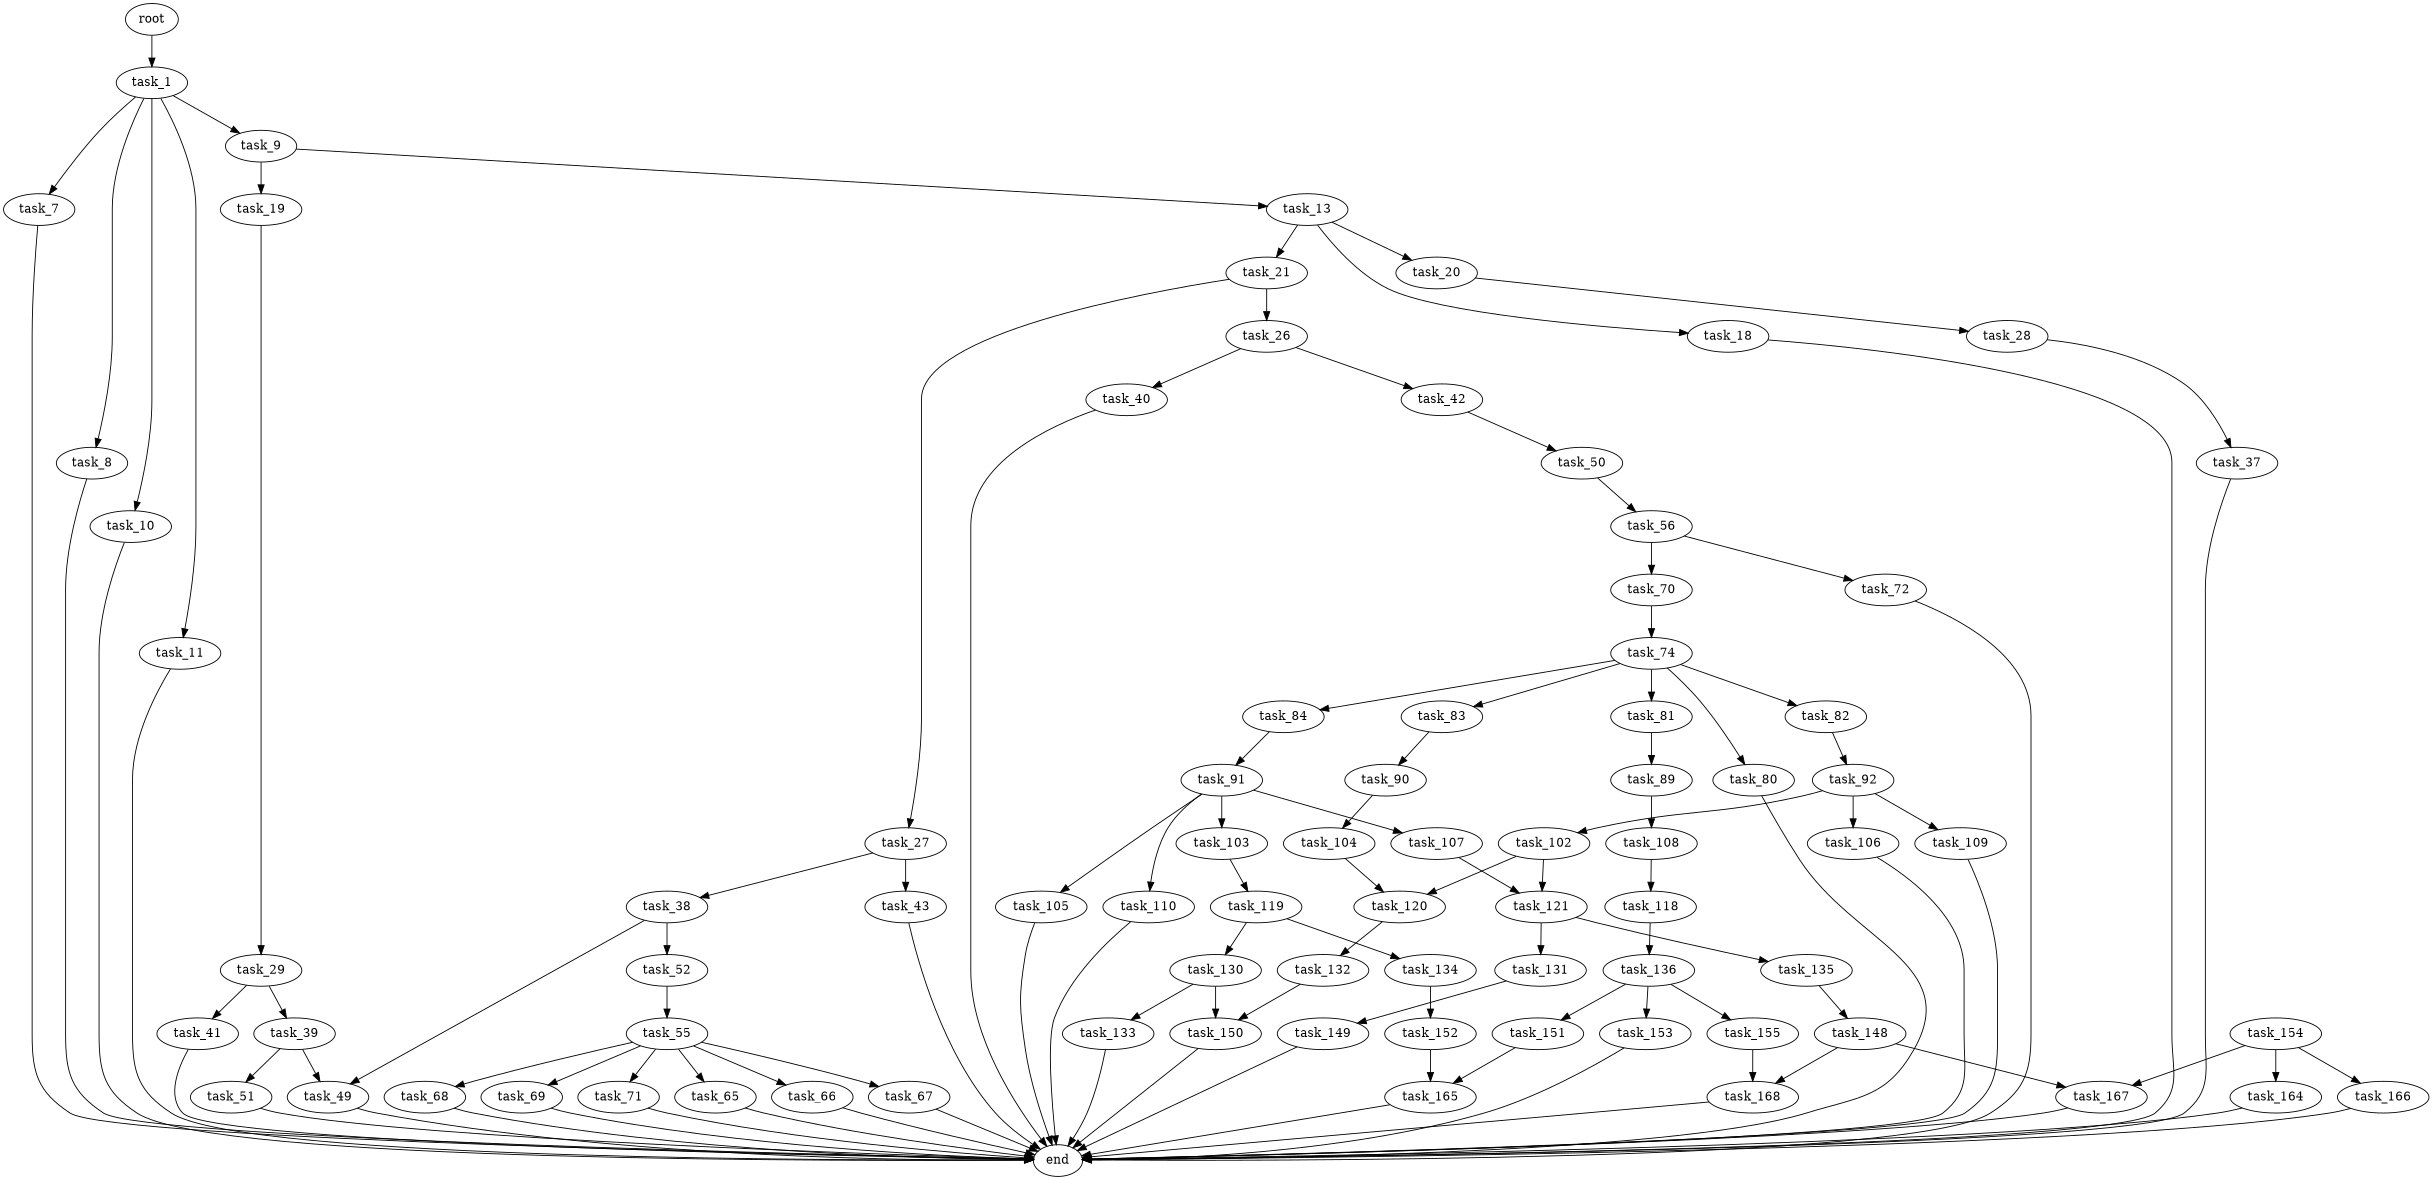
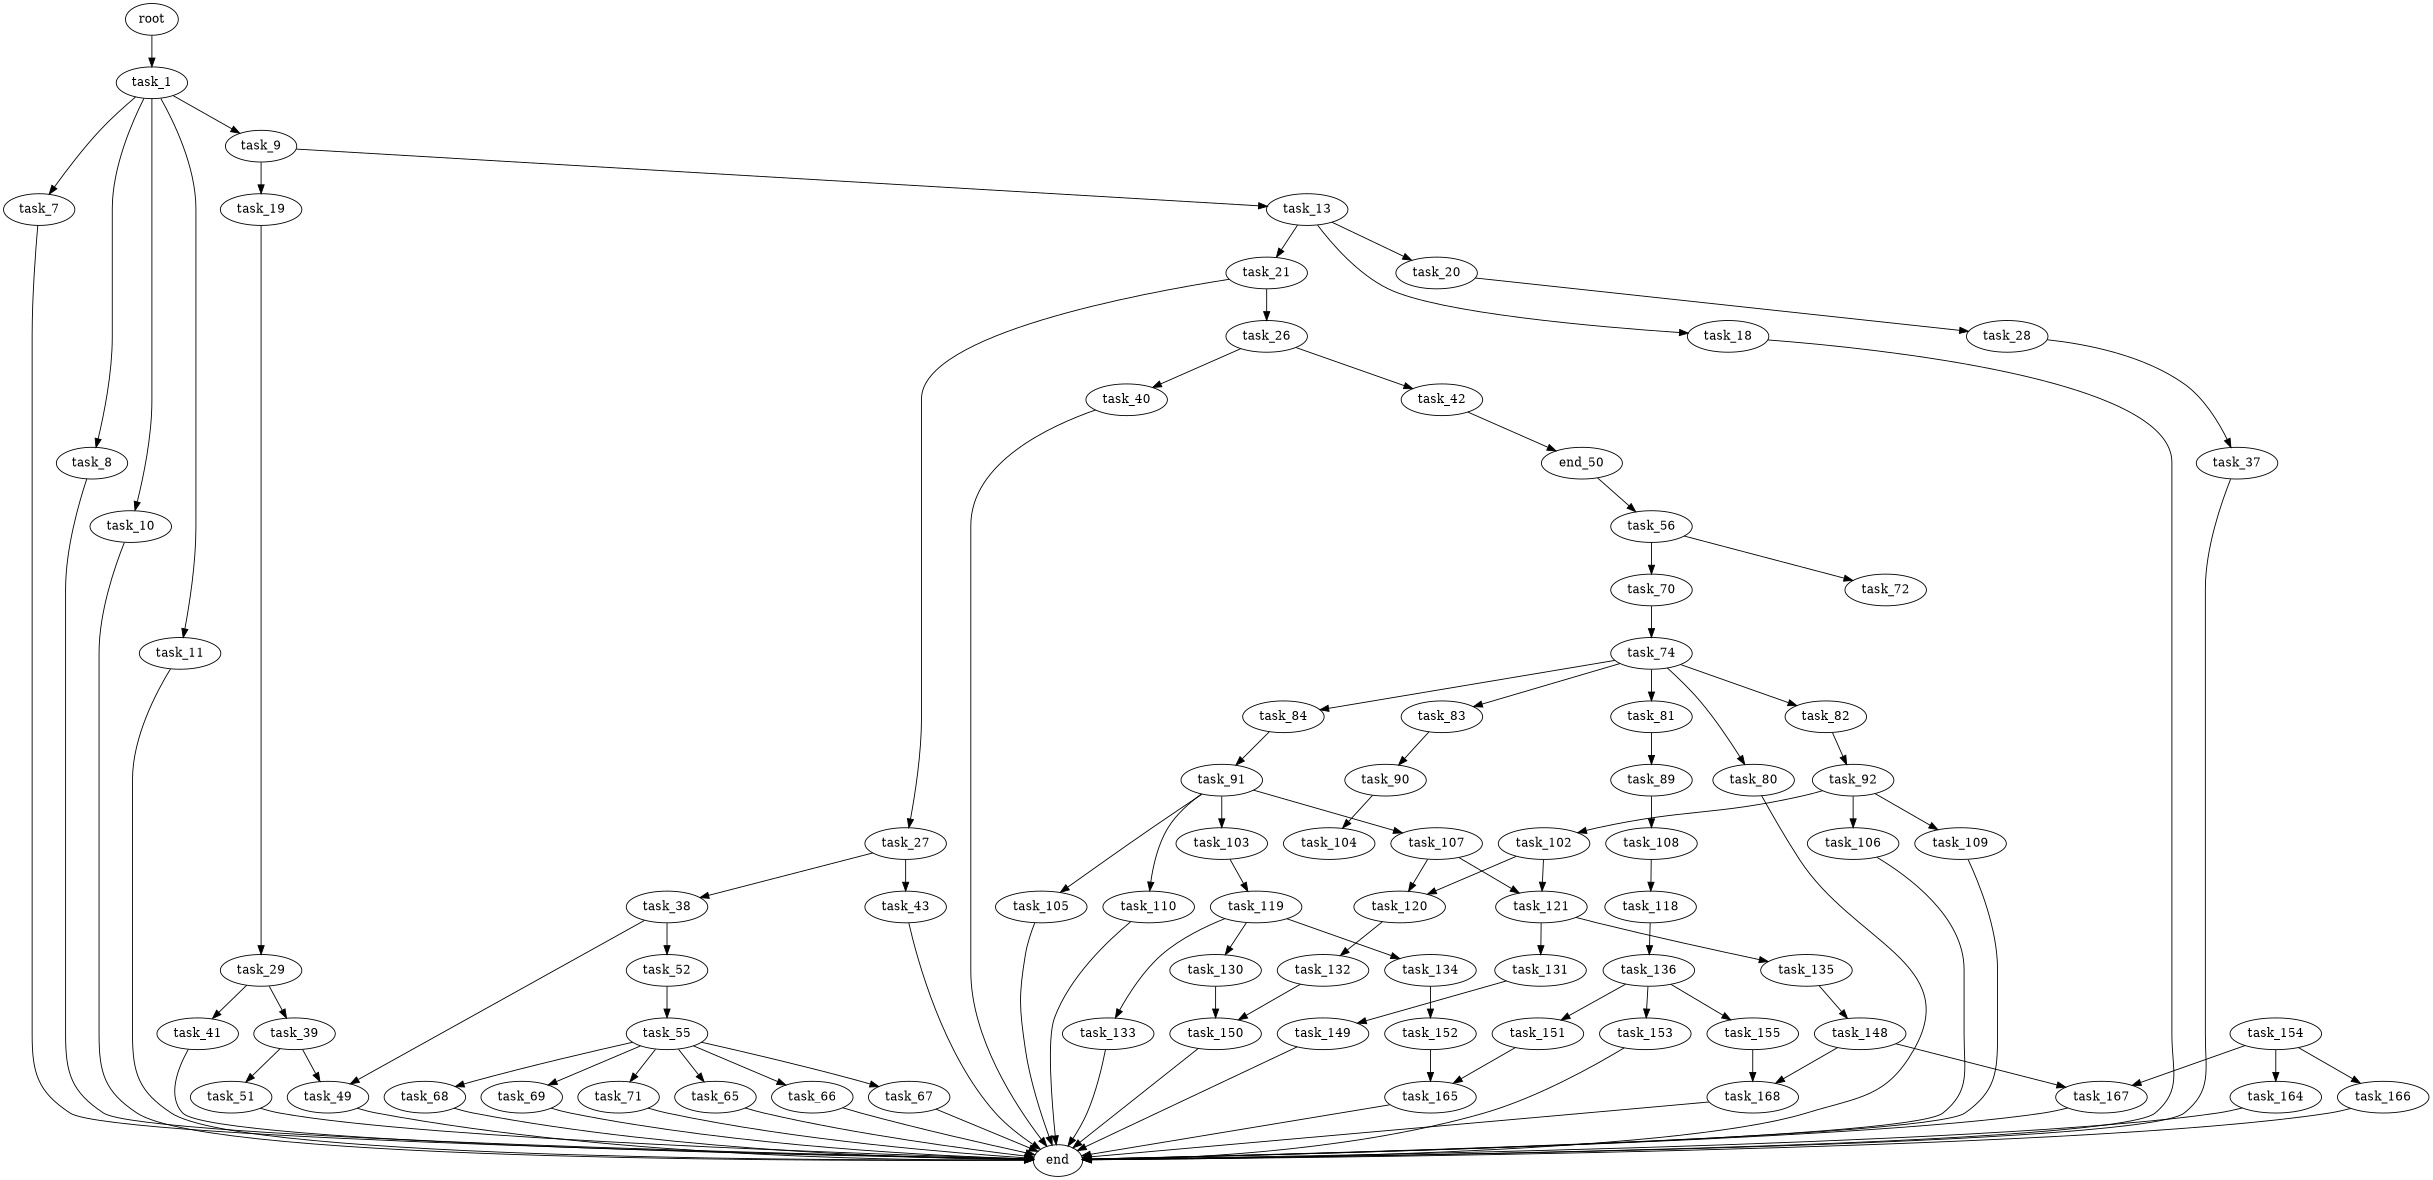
(1582, 463) -> (1582, 463)
(1361, 872) -> (1420, 871)
(1166, 1000) -> (1163, 954)
(2012, 1096) -> none
